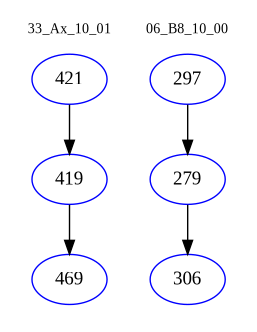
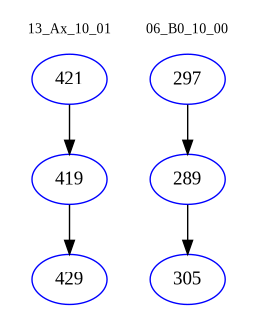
(70, 30) -> (70, 30)
(188, 30) -> (188, 30)
(188, 179) -> (188, 179)
(70, 279) -> (70, 279)
(188, 279) -> (188, 279)
